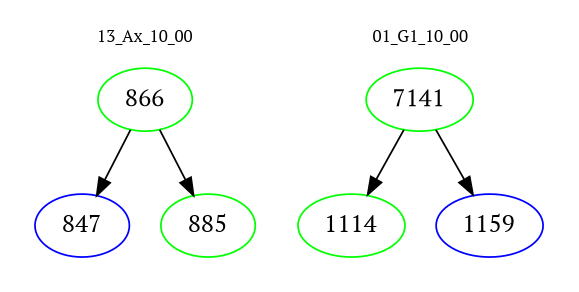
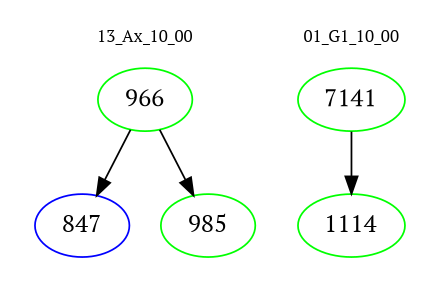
(145, 100) -> (145, 100)
(208, 226) -> (208, 226)
(490, 226) -> none
